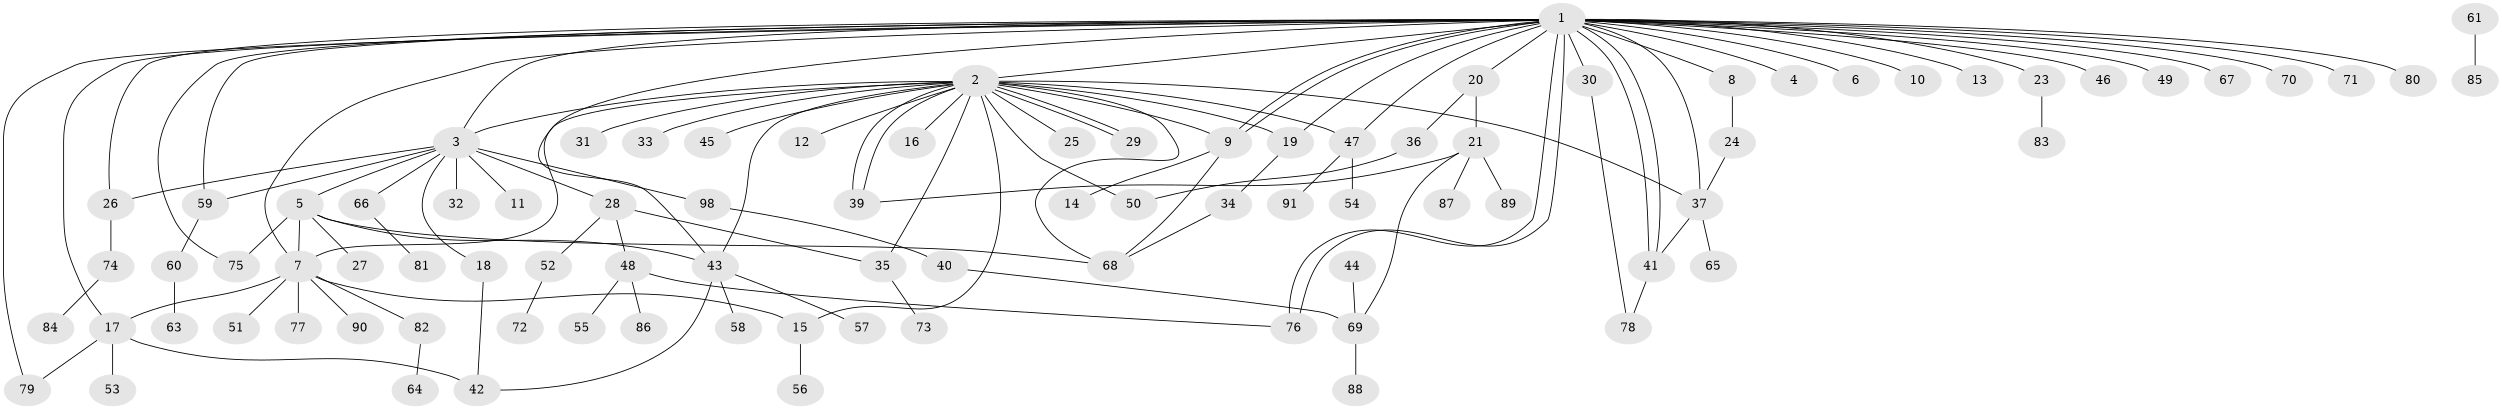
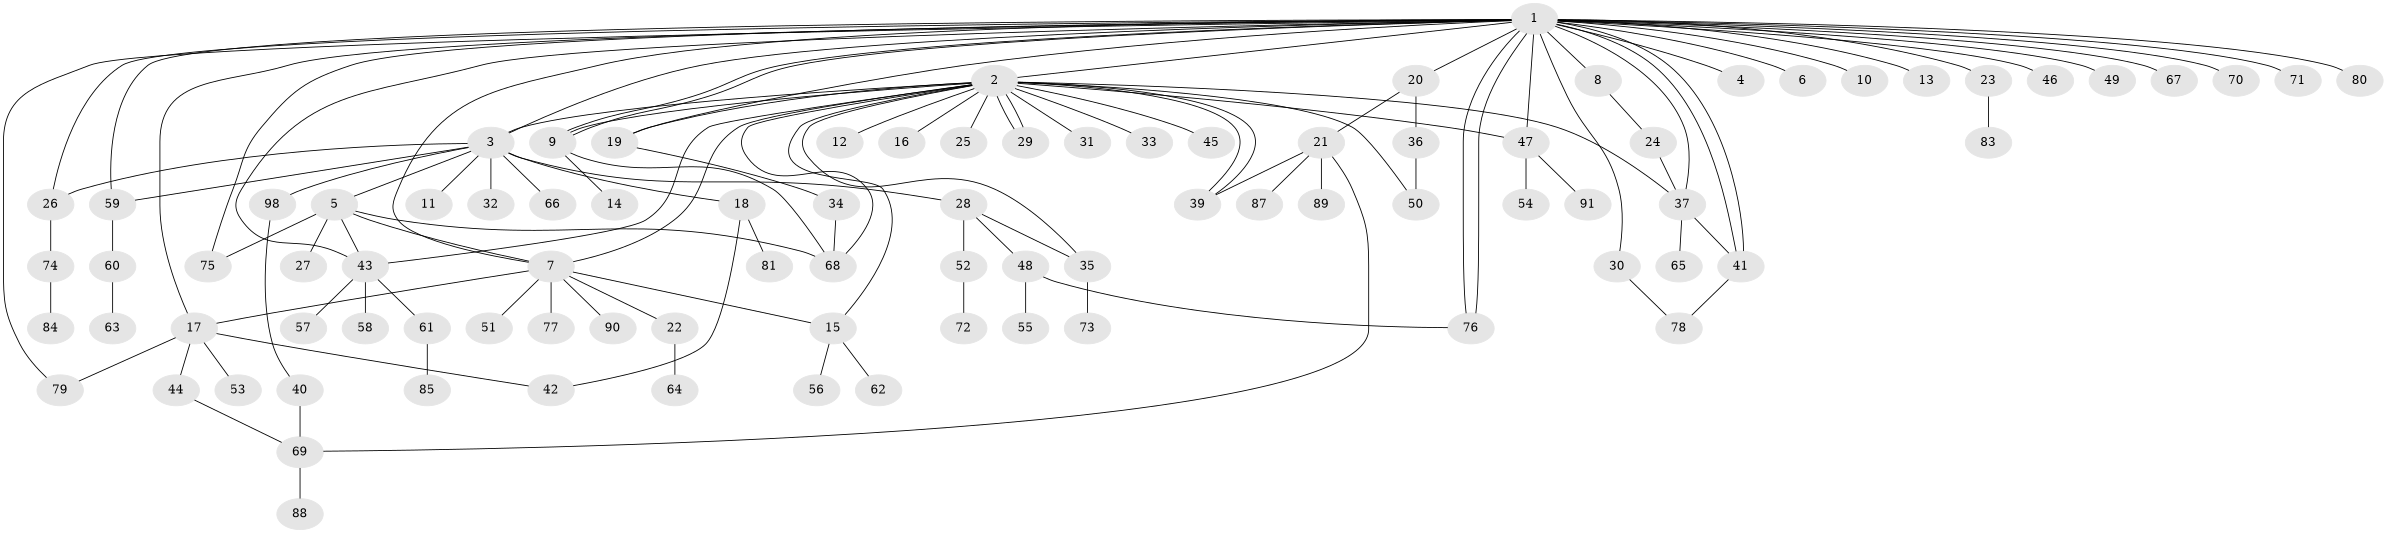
(396, 239) -> (756, 236)
(422, 328) -> (675, 328)
(644, 328) -> none
none -> (185, 359)
(626, 370) -> (396, 297)
none -> (879, 390)
